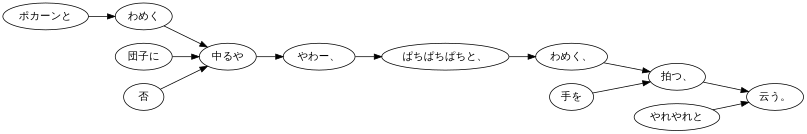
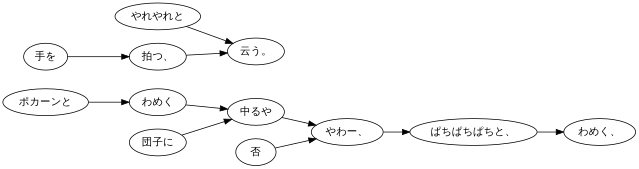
(623, 67) -> none
(180, 79) -> (292, 144)
